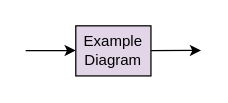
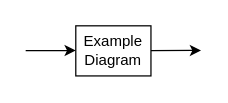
(113, 51) -> (113, 51)
